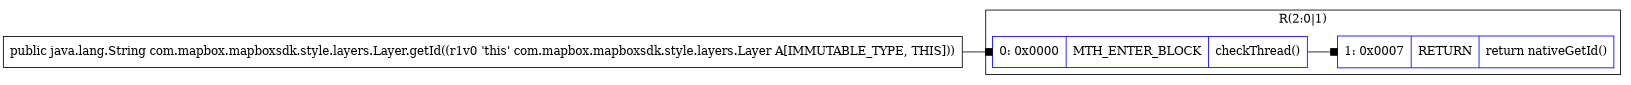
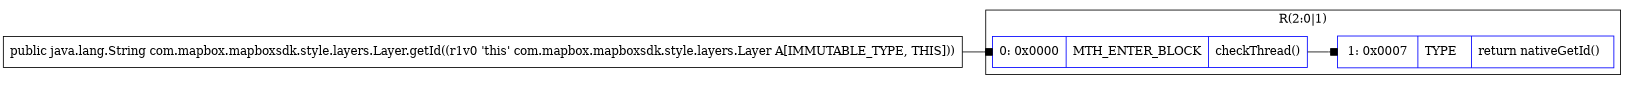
(1445, 52) -> (1441, 52)
